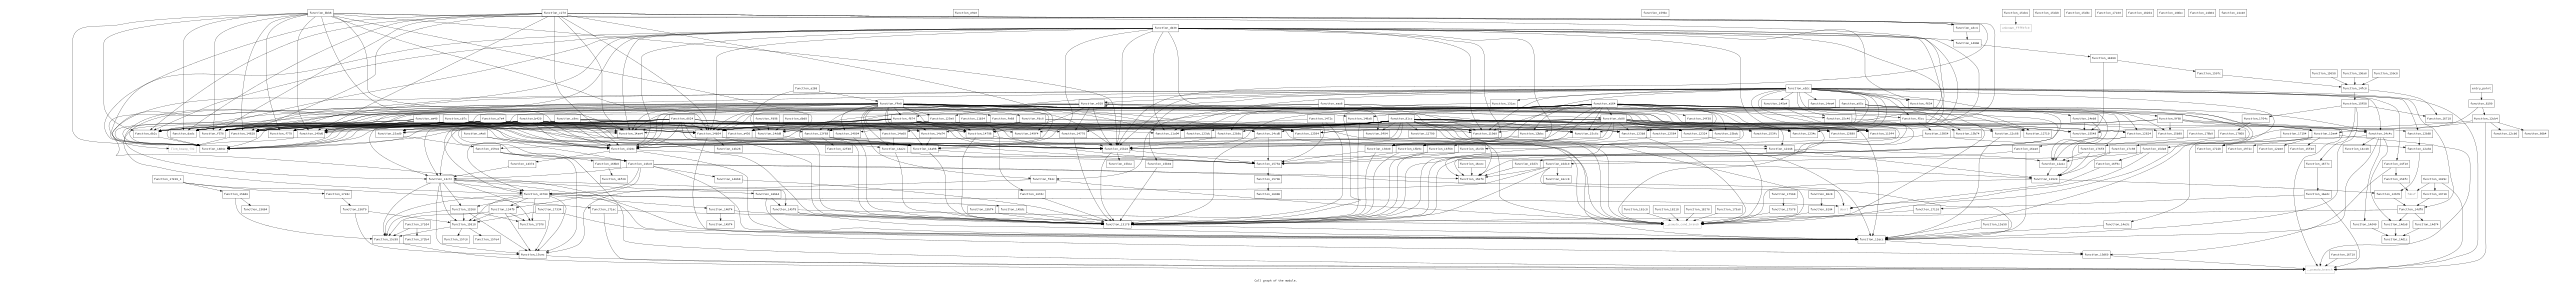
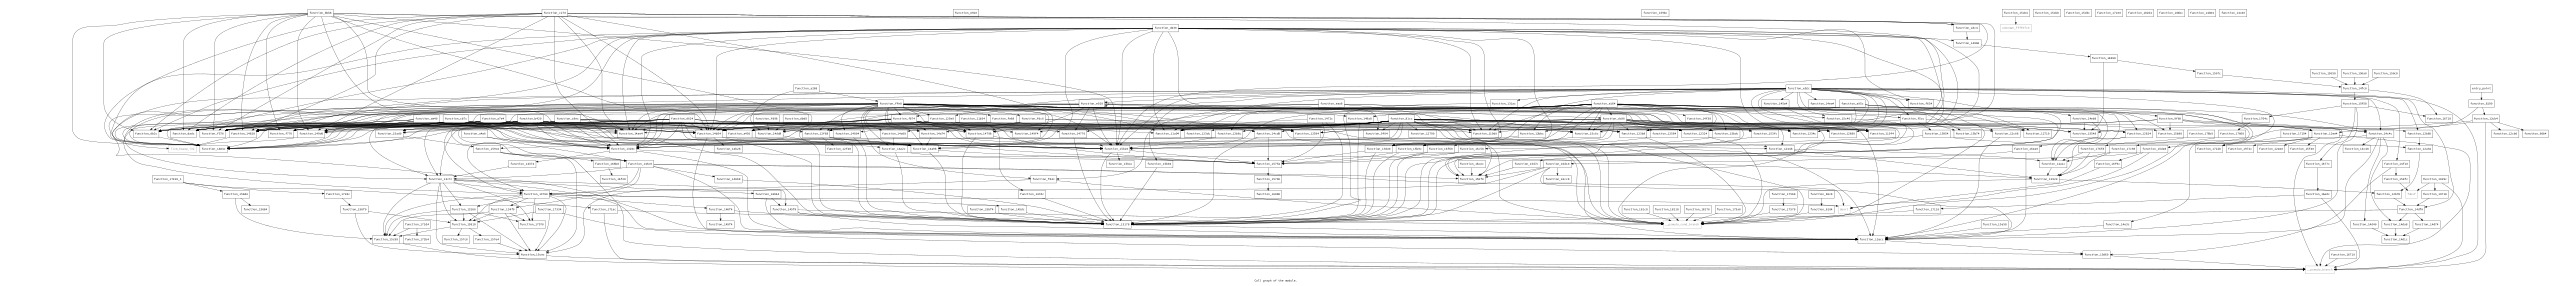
none -> (1600, 153)
none -> (509, 247)
